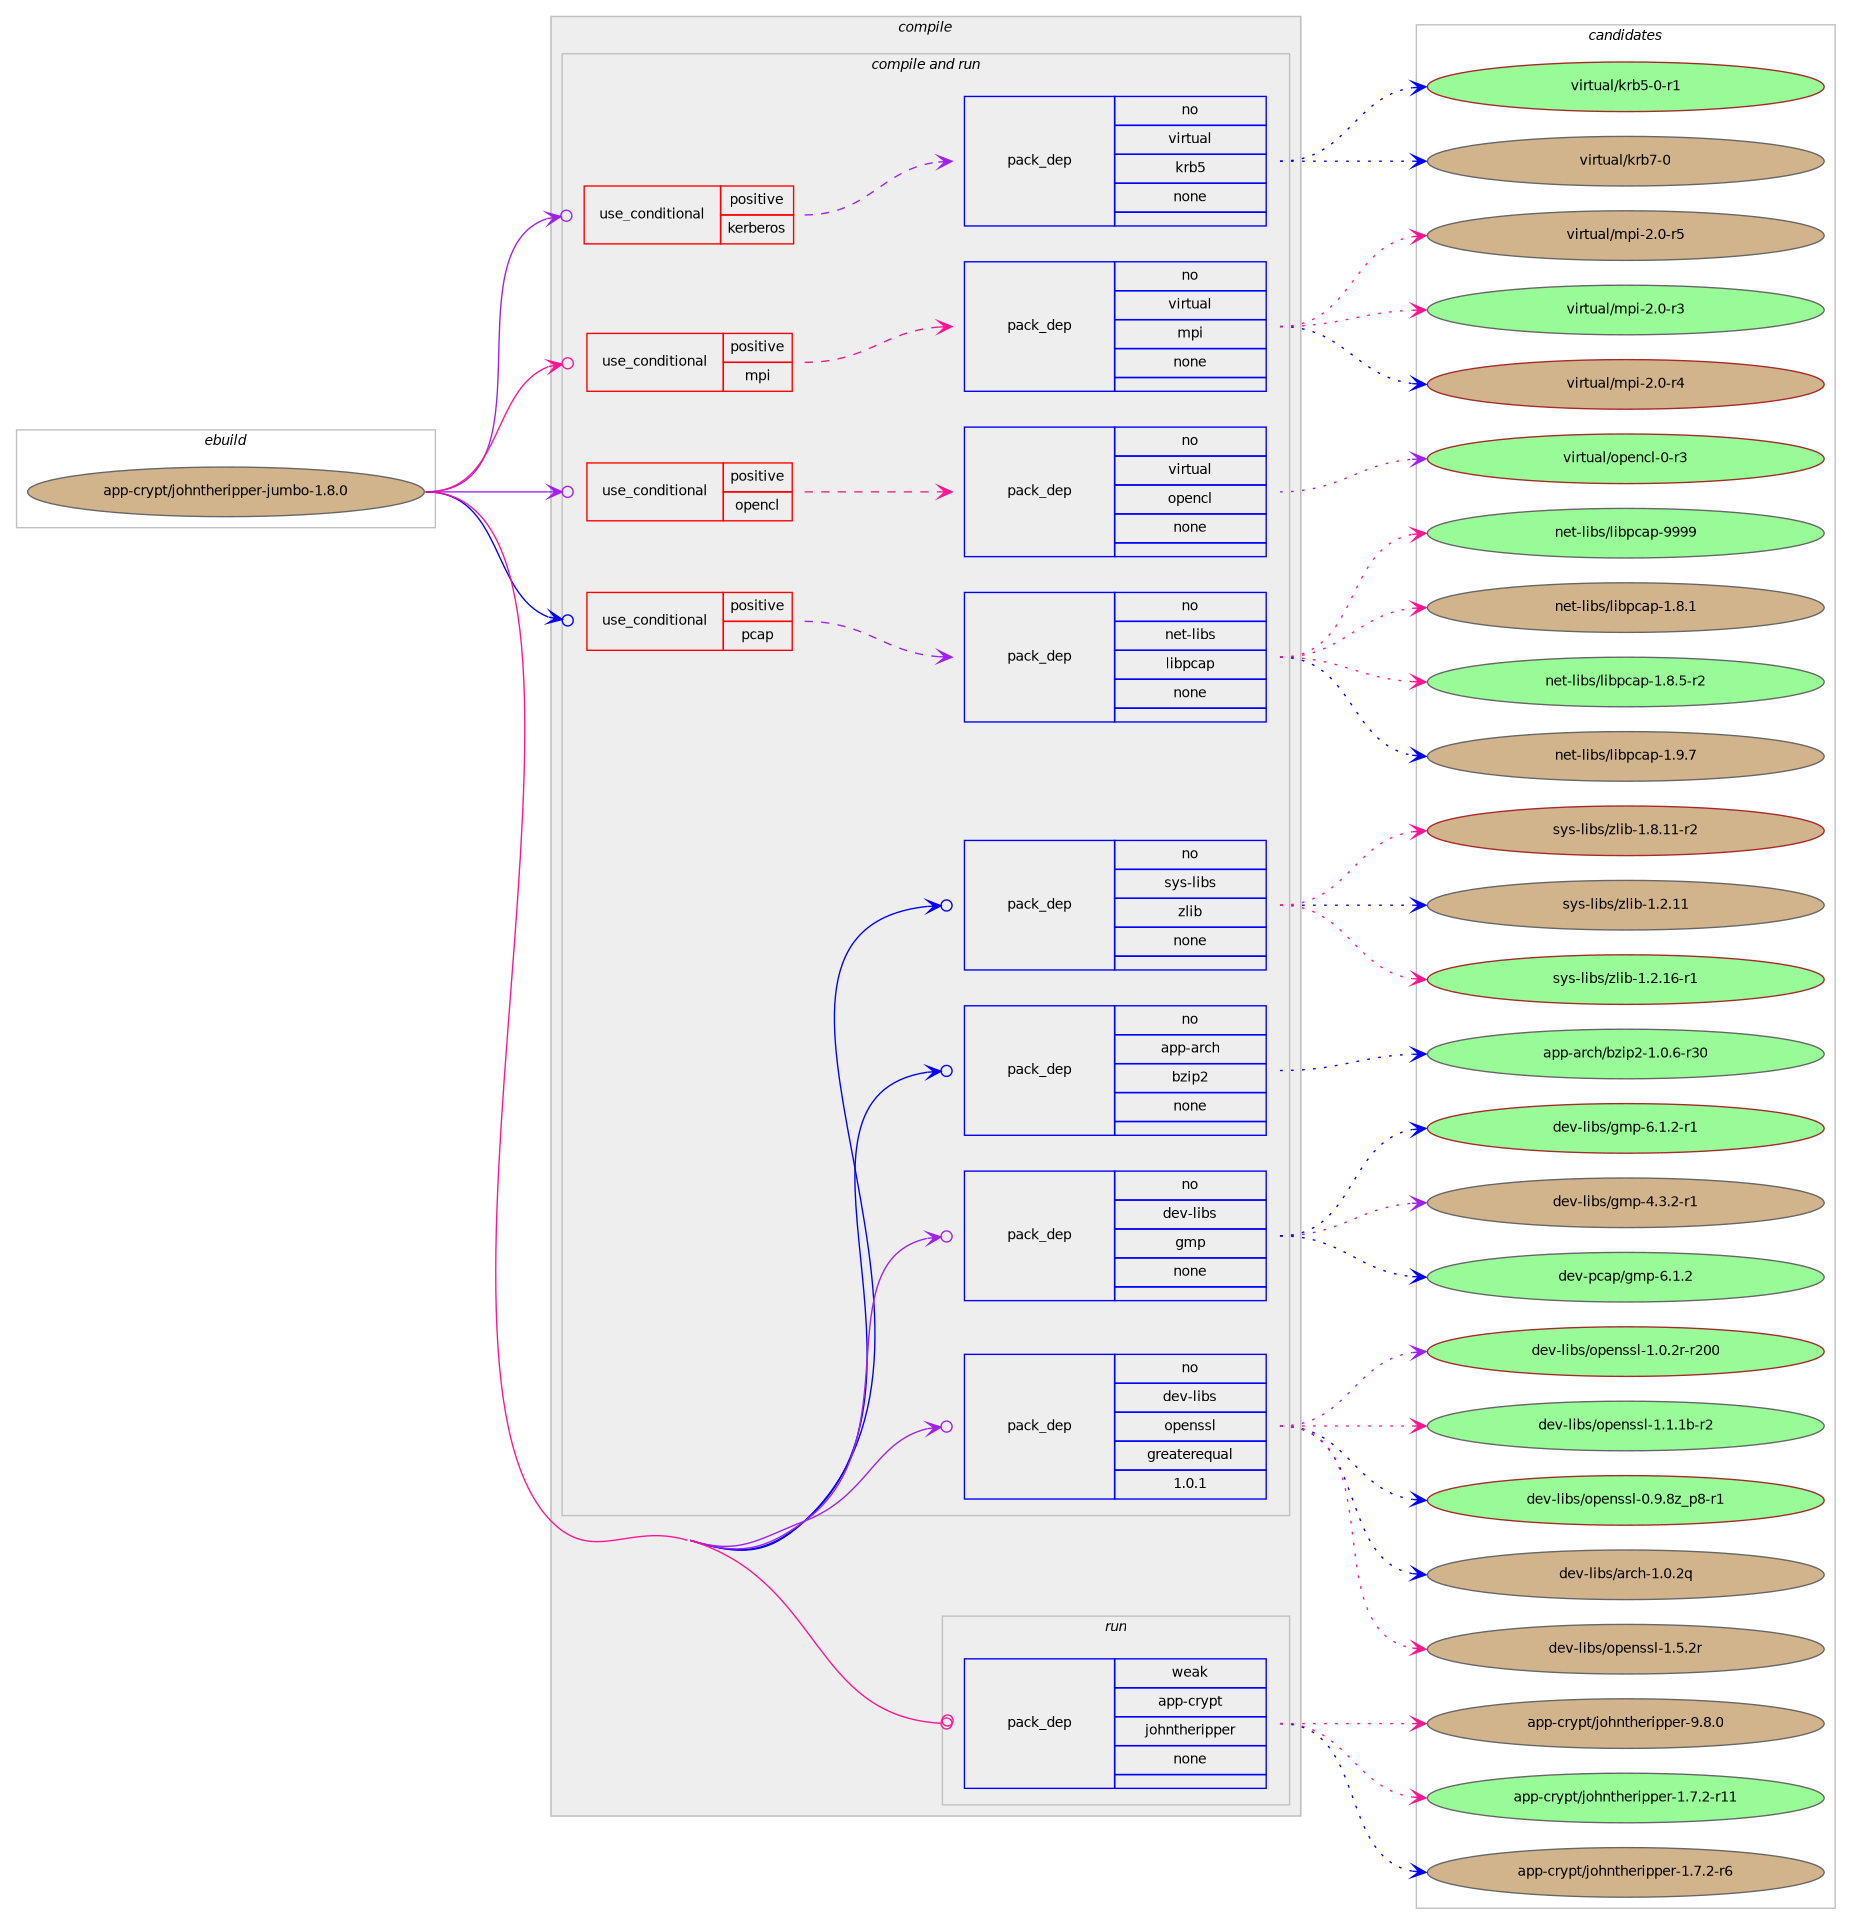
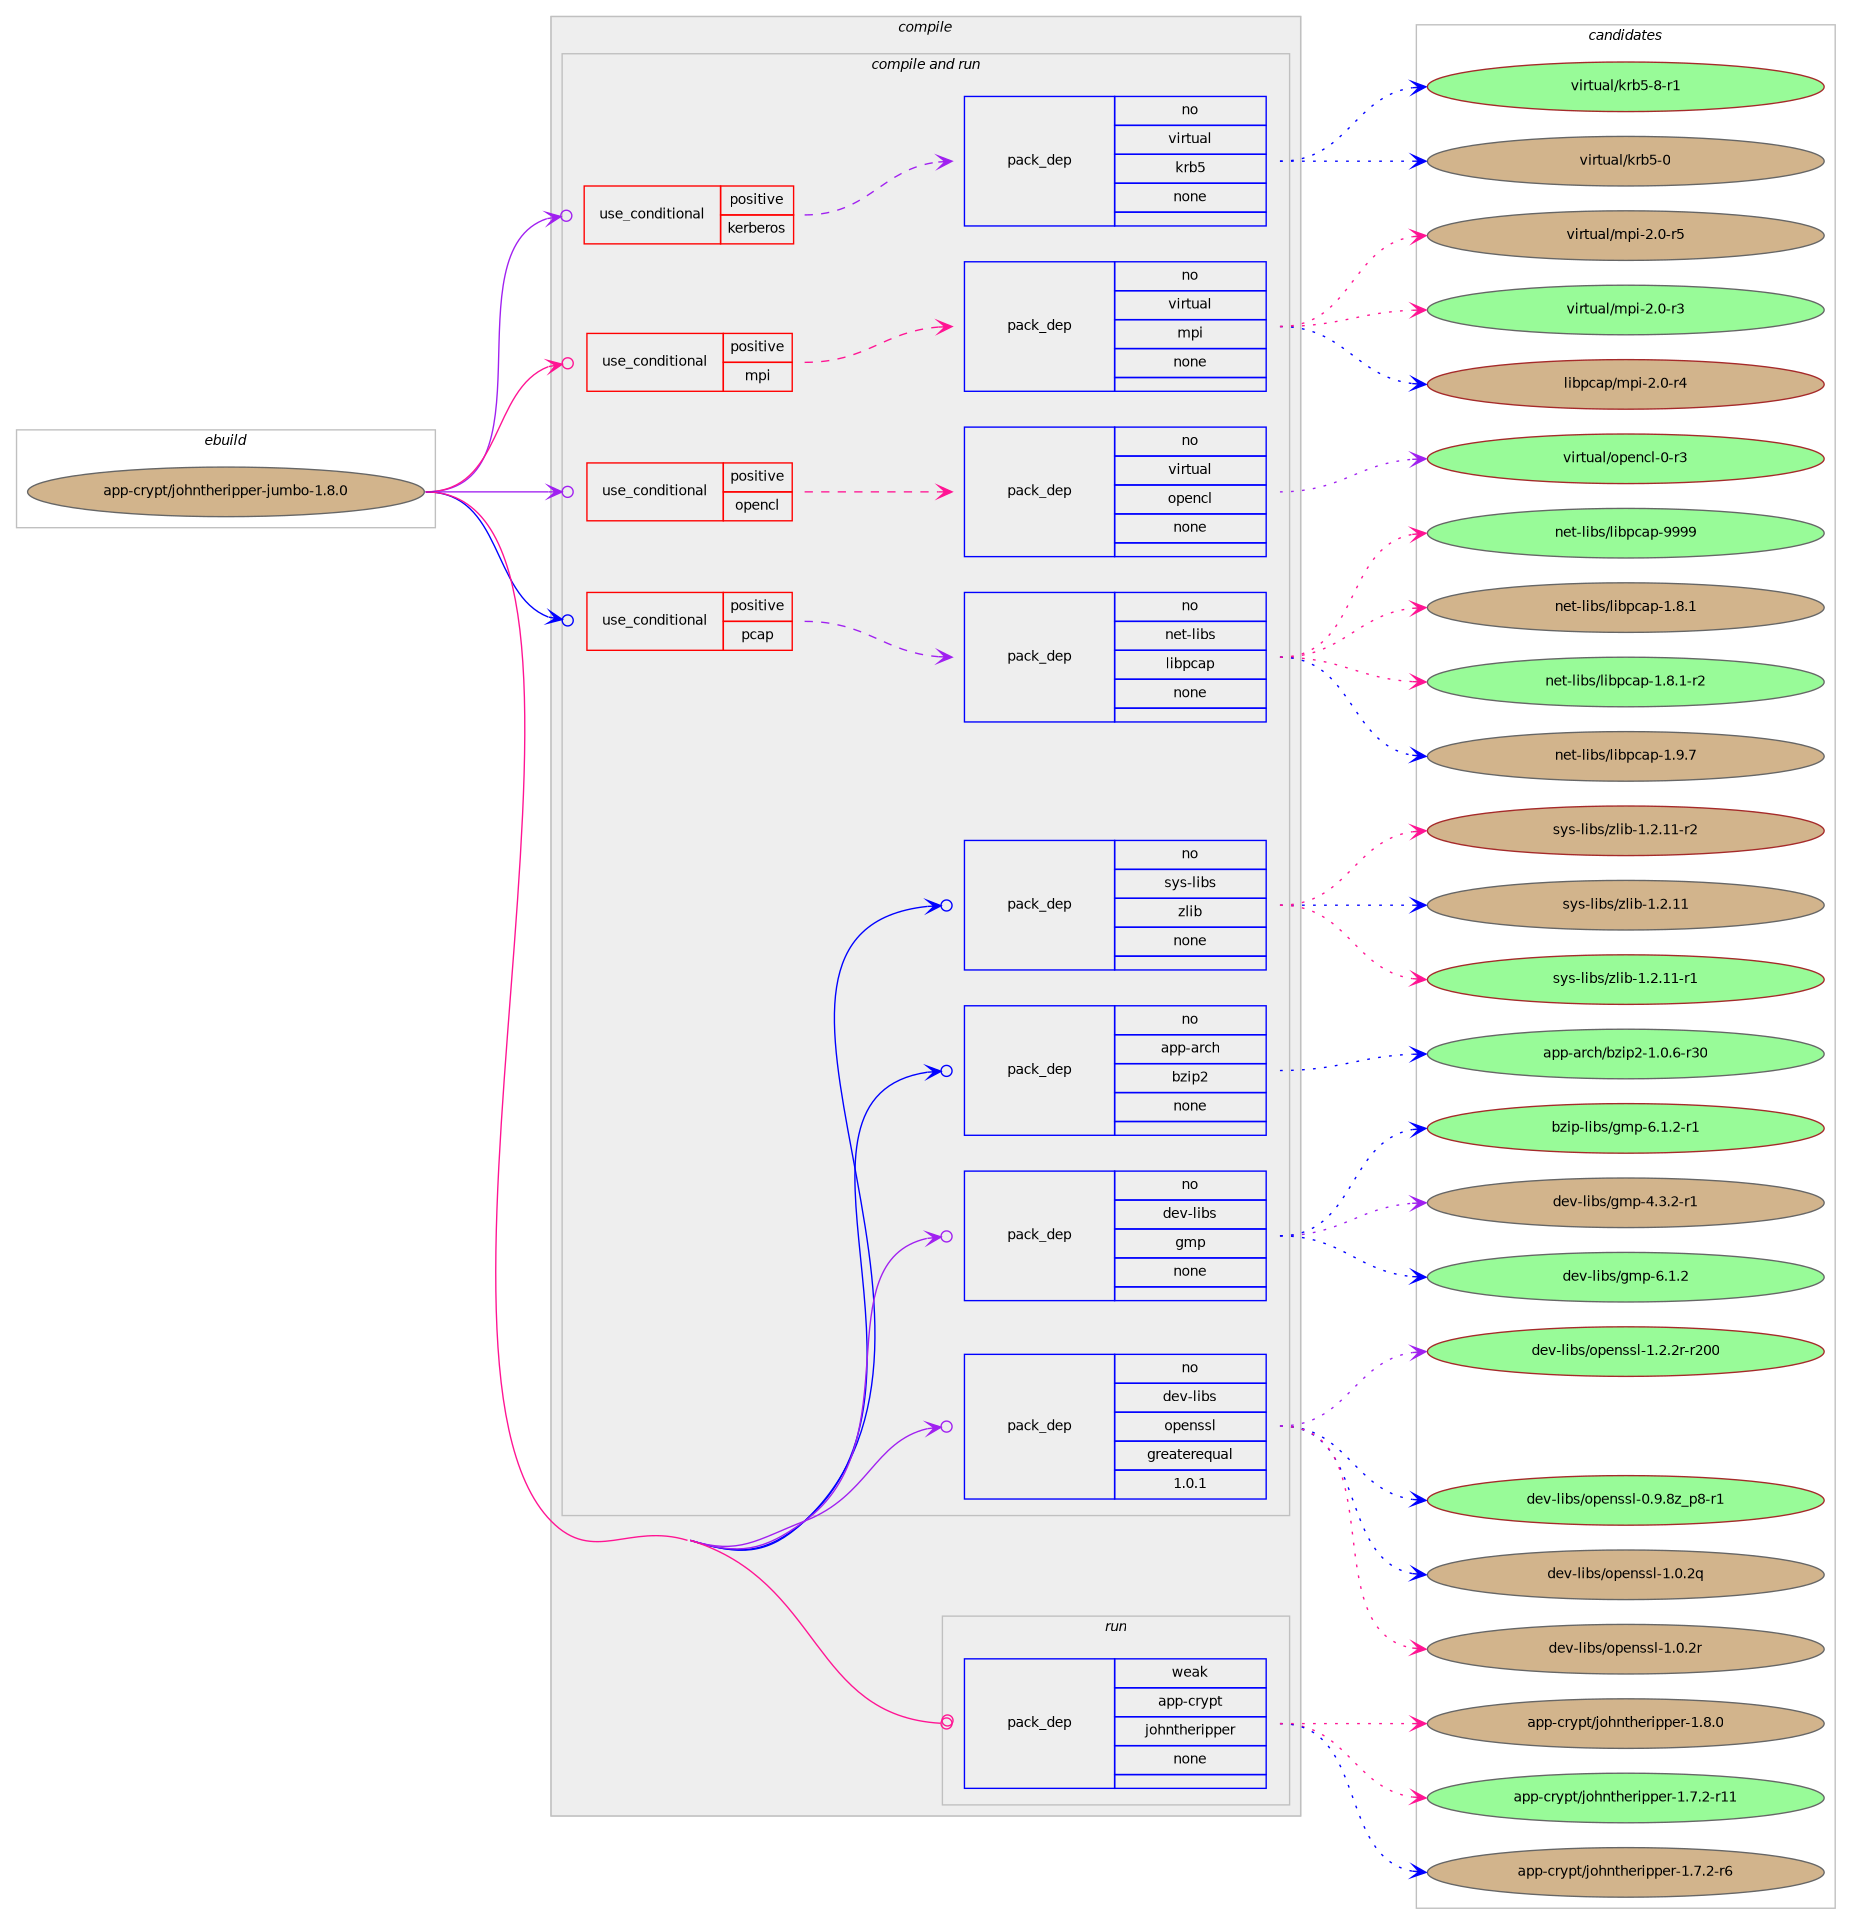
(1626, 87) -> (1626, 87)
(1626, 161) -> (1626, 161)
(1626, 384) -> (1626, 384)
(1626, 682) -> (1626, 682)
(1626, 831) -> (1626, 831)
(1626, 980) -> (1626, 980)
(1626, 1128) -> (1626, 1128)
(1626, 1277) -> (1626, 1277)
(1626, 1352) -> (1626, 1352)
(1626, 1426) -> none
(1626, 1575) -> (1626, 1575)
(1626, 1649) -> (1626, 1649)
(1626, 1724) -> (1626, 1724)
